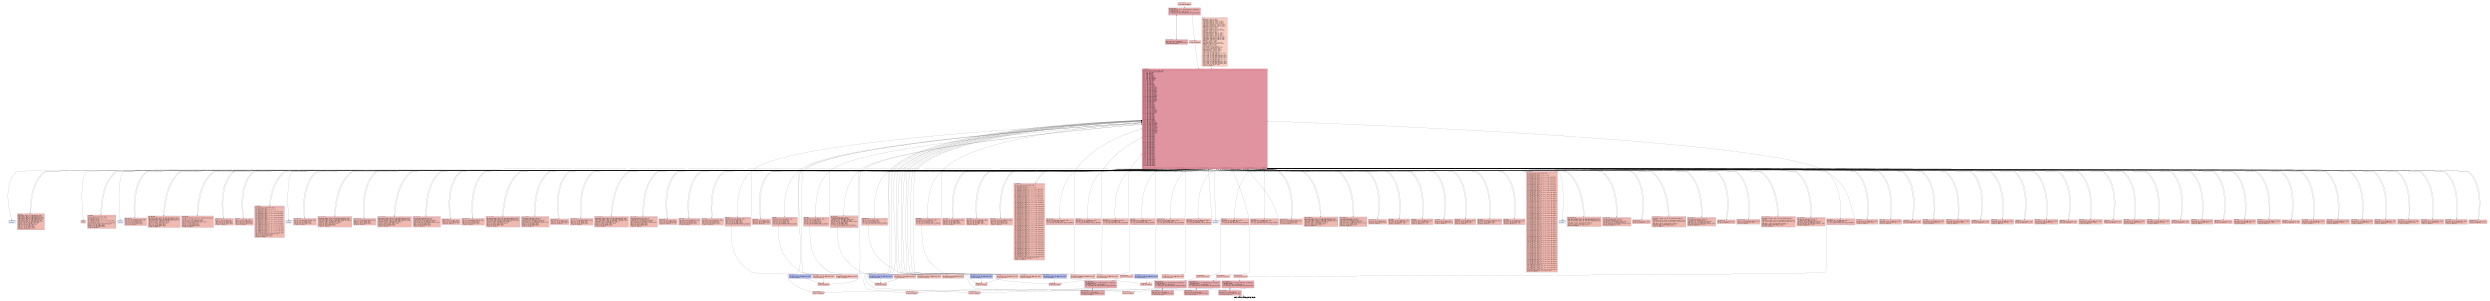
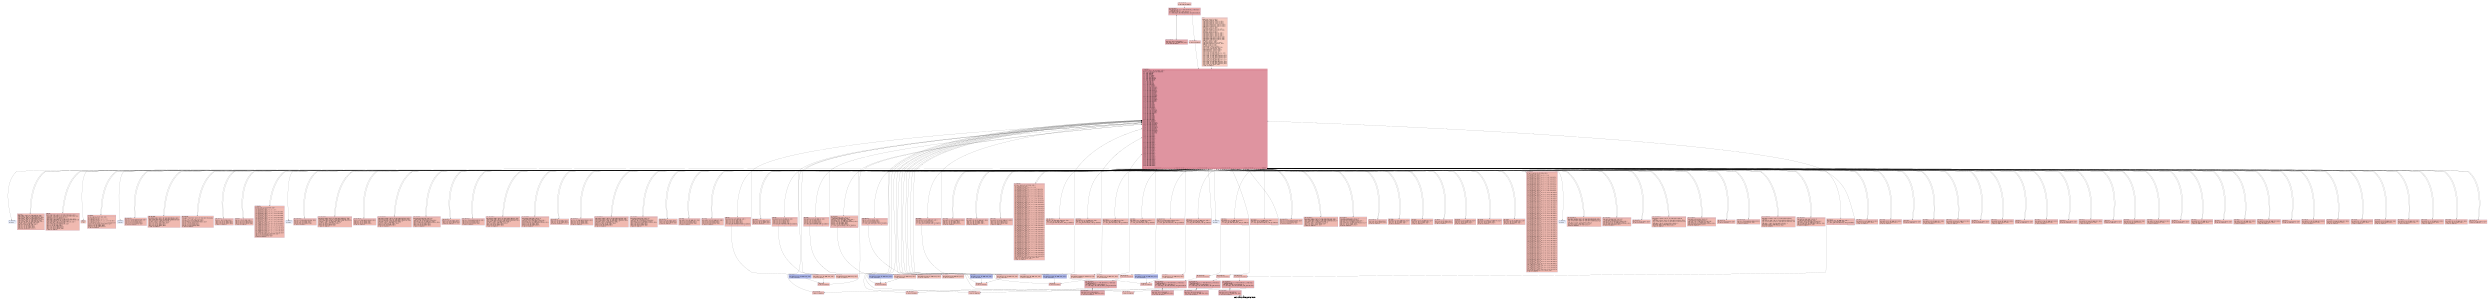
none -> (63, 222)
